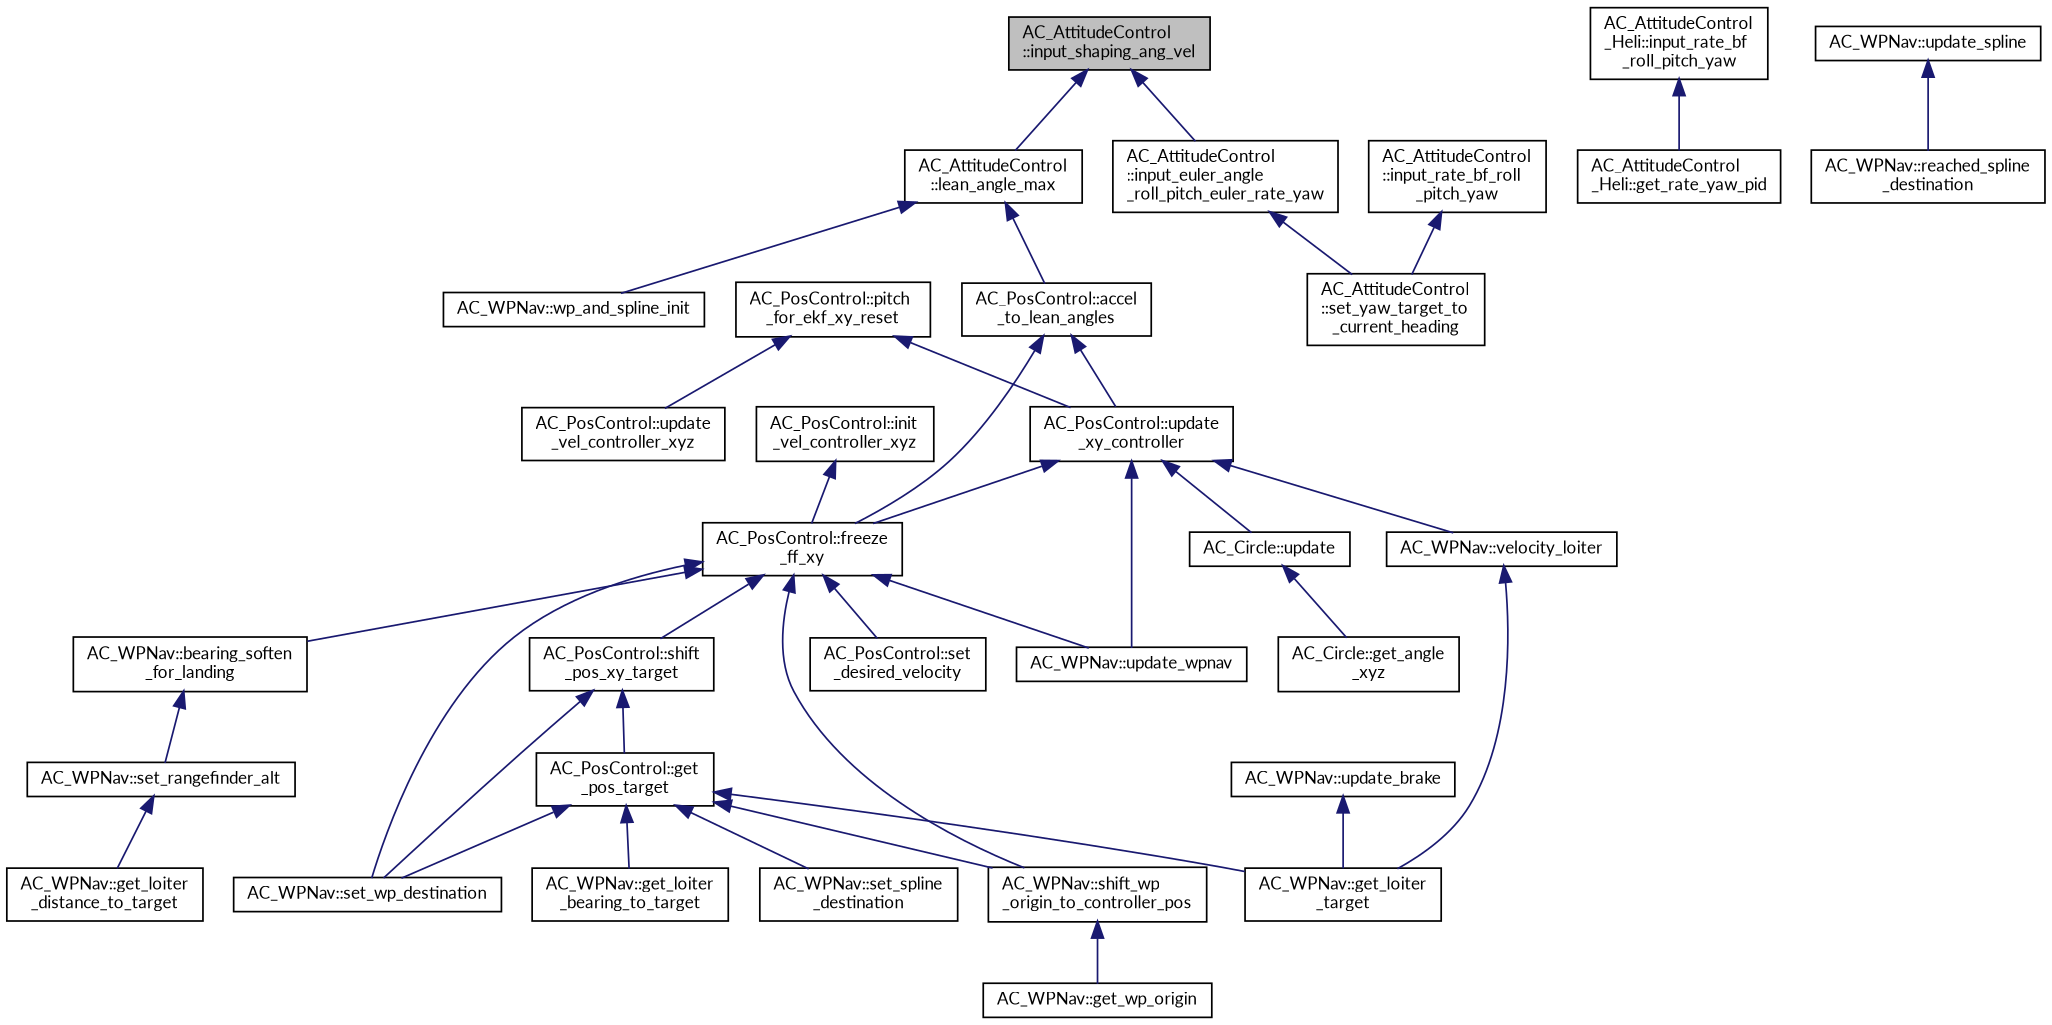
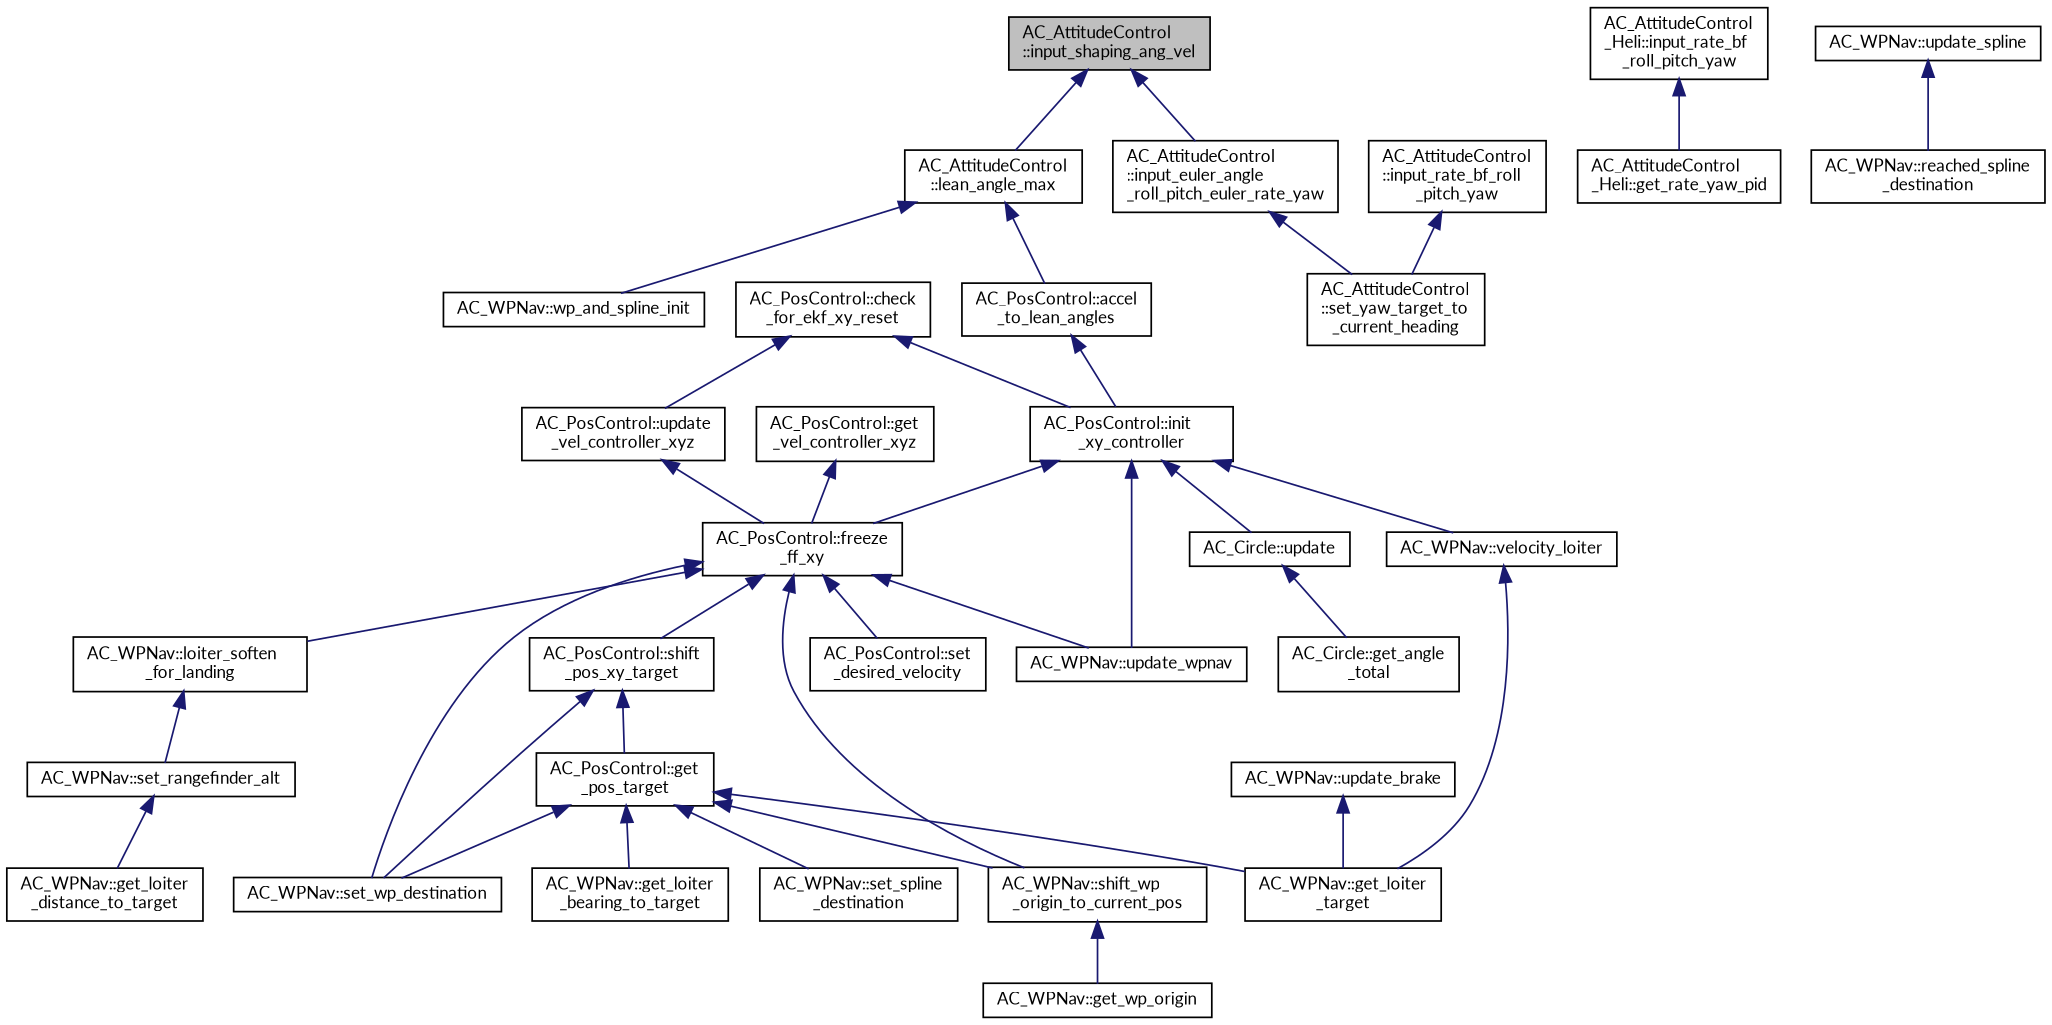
(833, 310) -> (833, 310)
(845, 434) -> (845, 434)
(1132, 434) -> (1132, 434)
(959, 452) -> (720, 496)
(190, 664) -> (190, 664)
(1369, 664) -> (1369, 664)
(1098, 895) -> (1098, 895)
